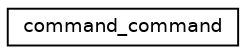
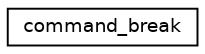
(123, 27) -> (103, 27)
